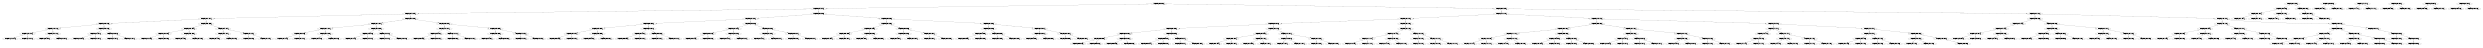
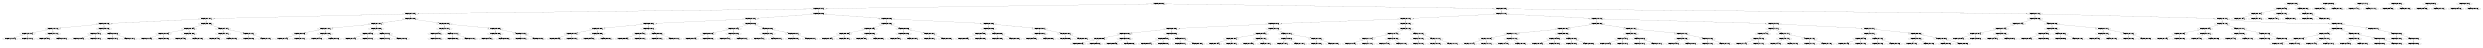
(419, 39) -> none
none -> (1946, 44)
